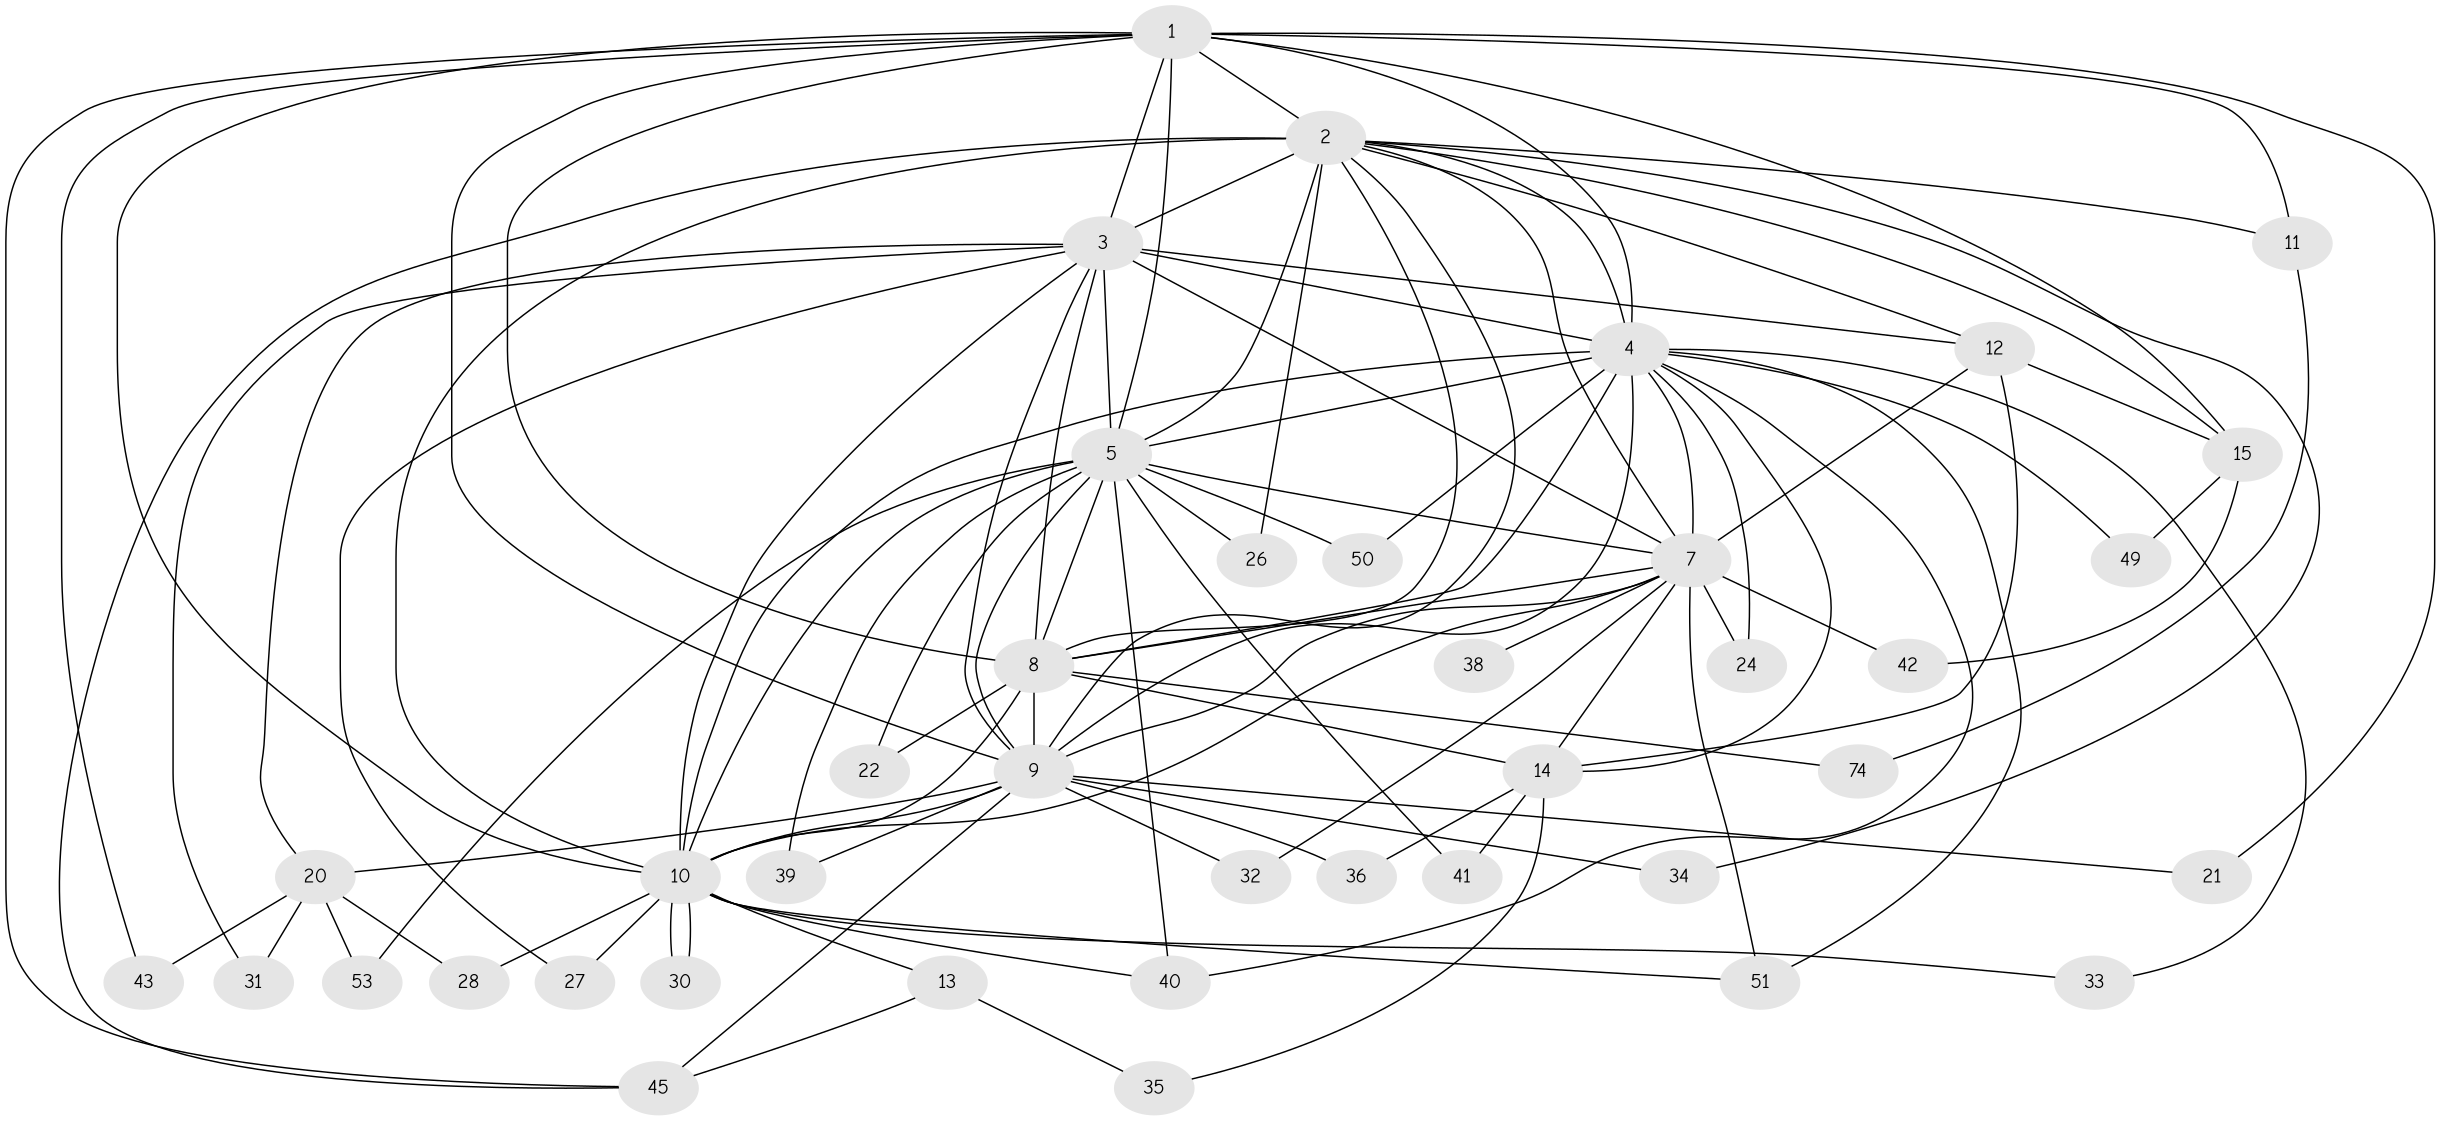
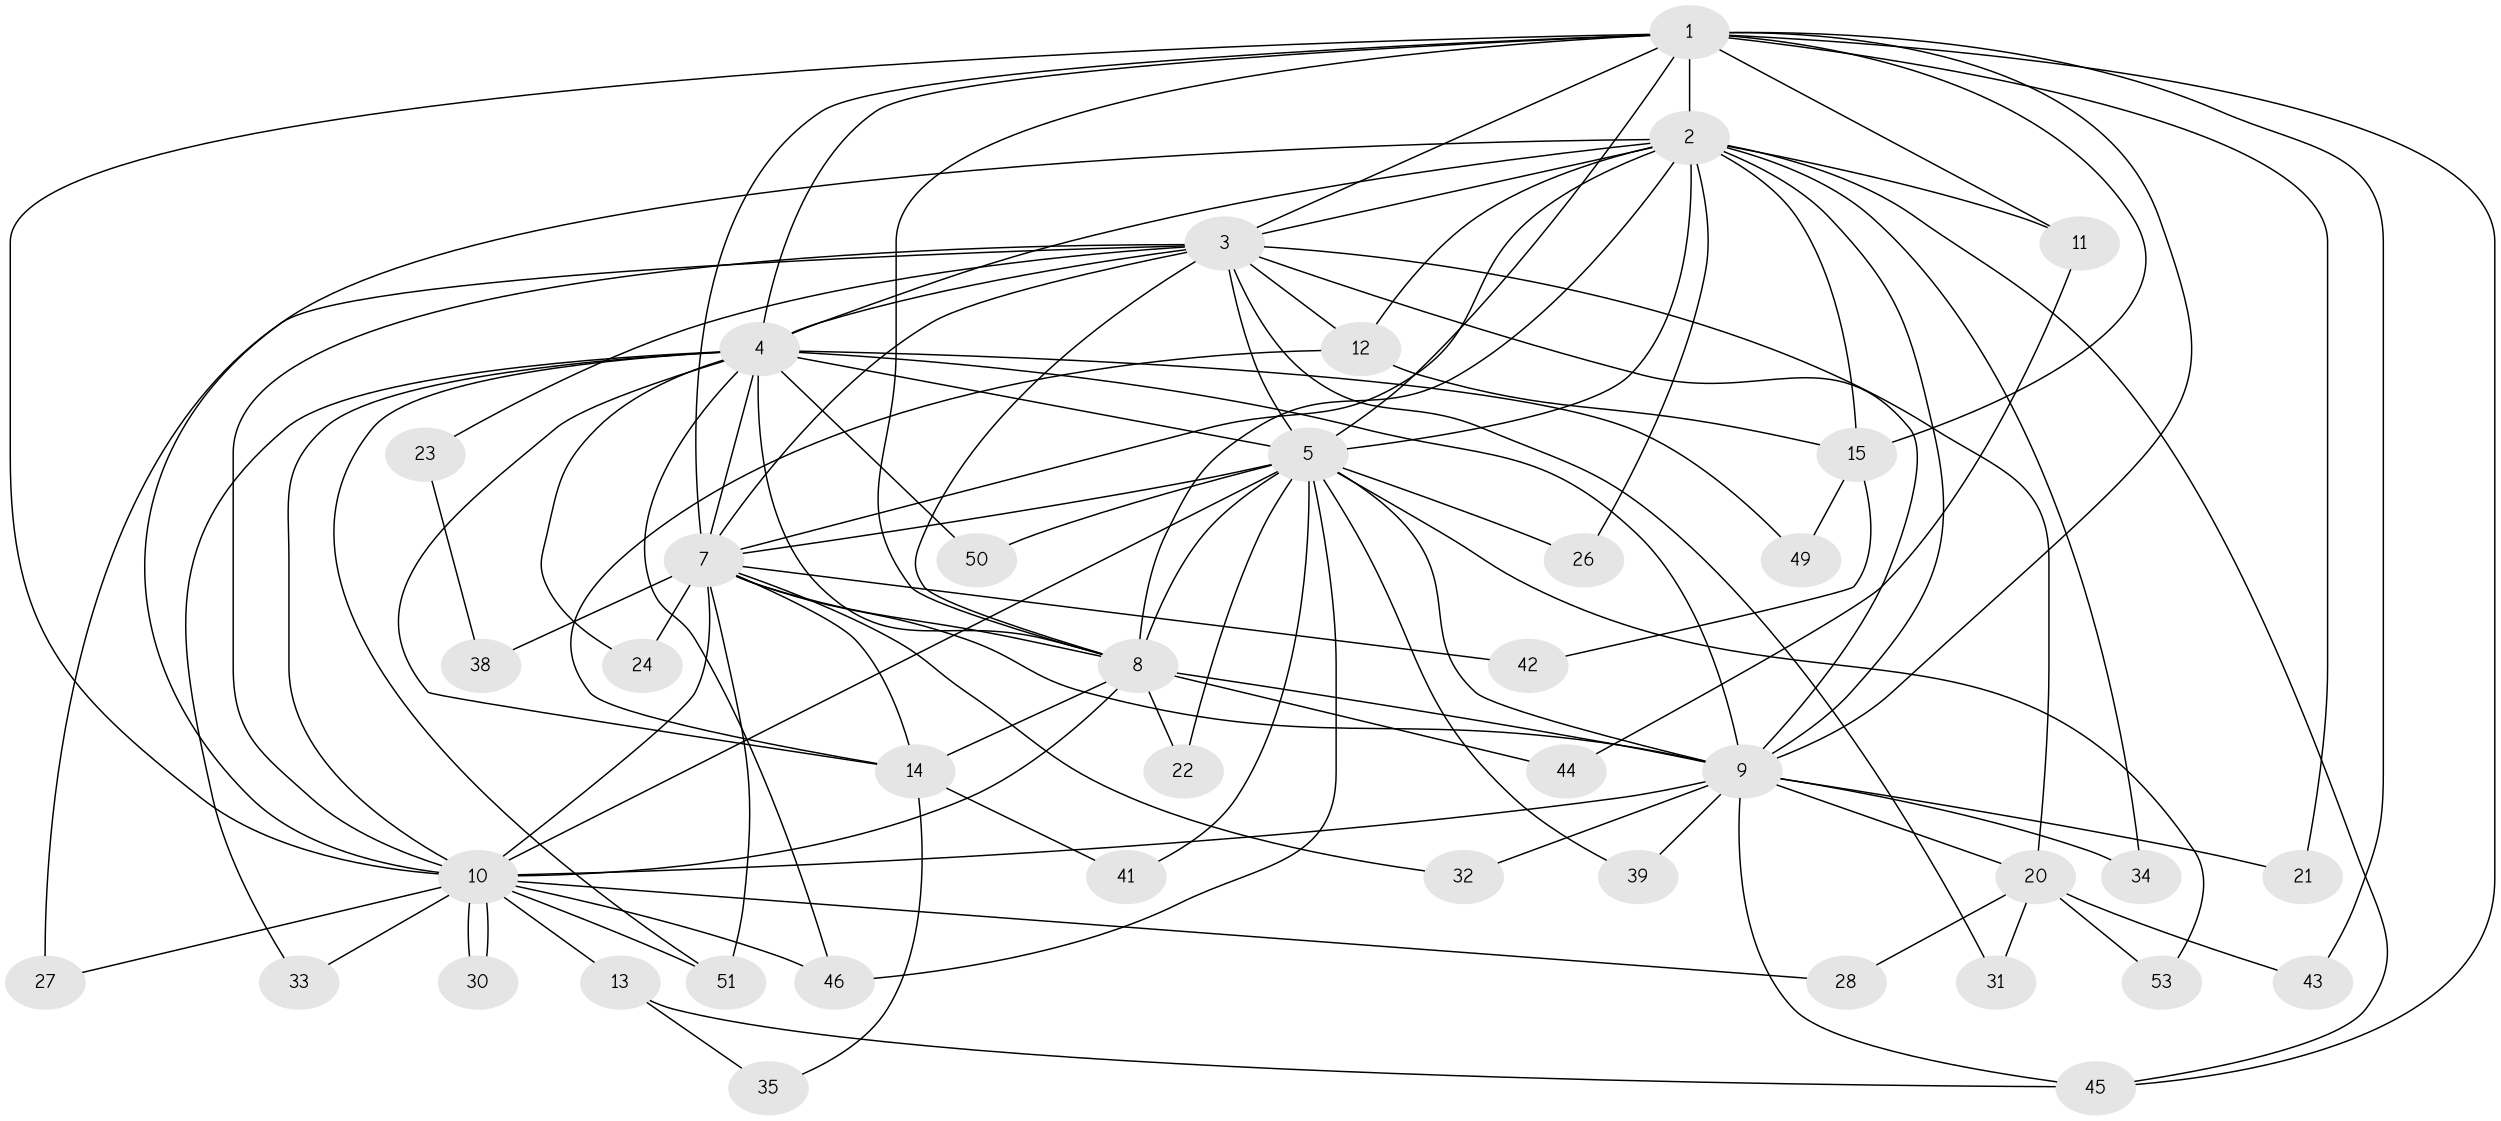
none -> (425, 455)
(1843, 455) -> (909, 89)
(1858, 771) -> (1566, 771)
(1357, 877) -> none
(1170, 983) -> (835, 983)
